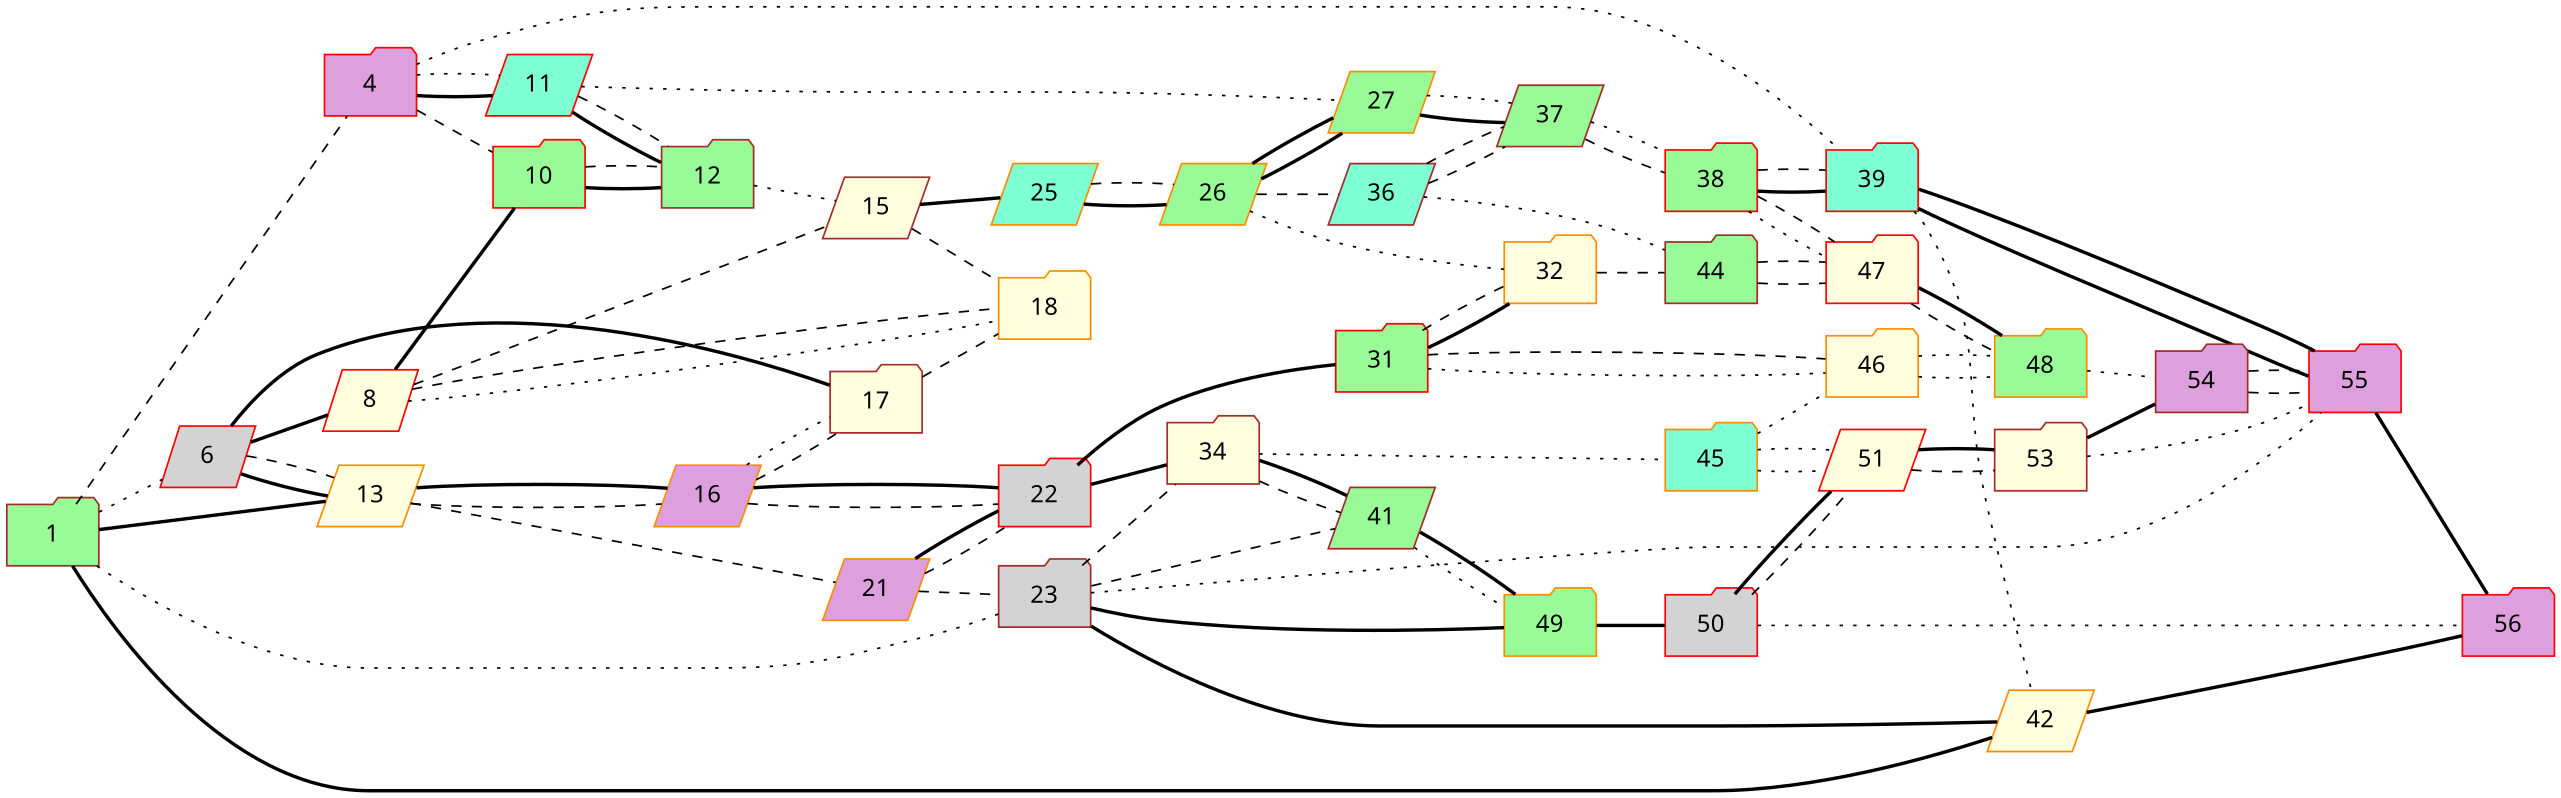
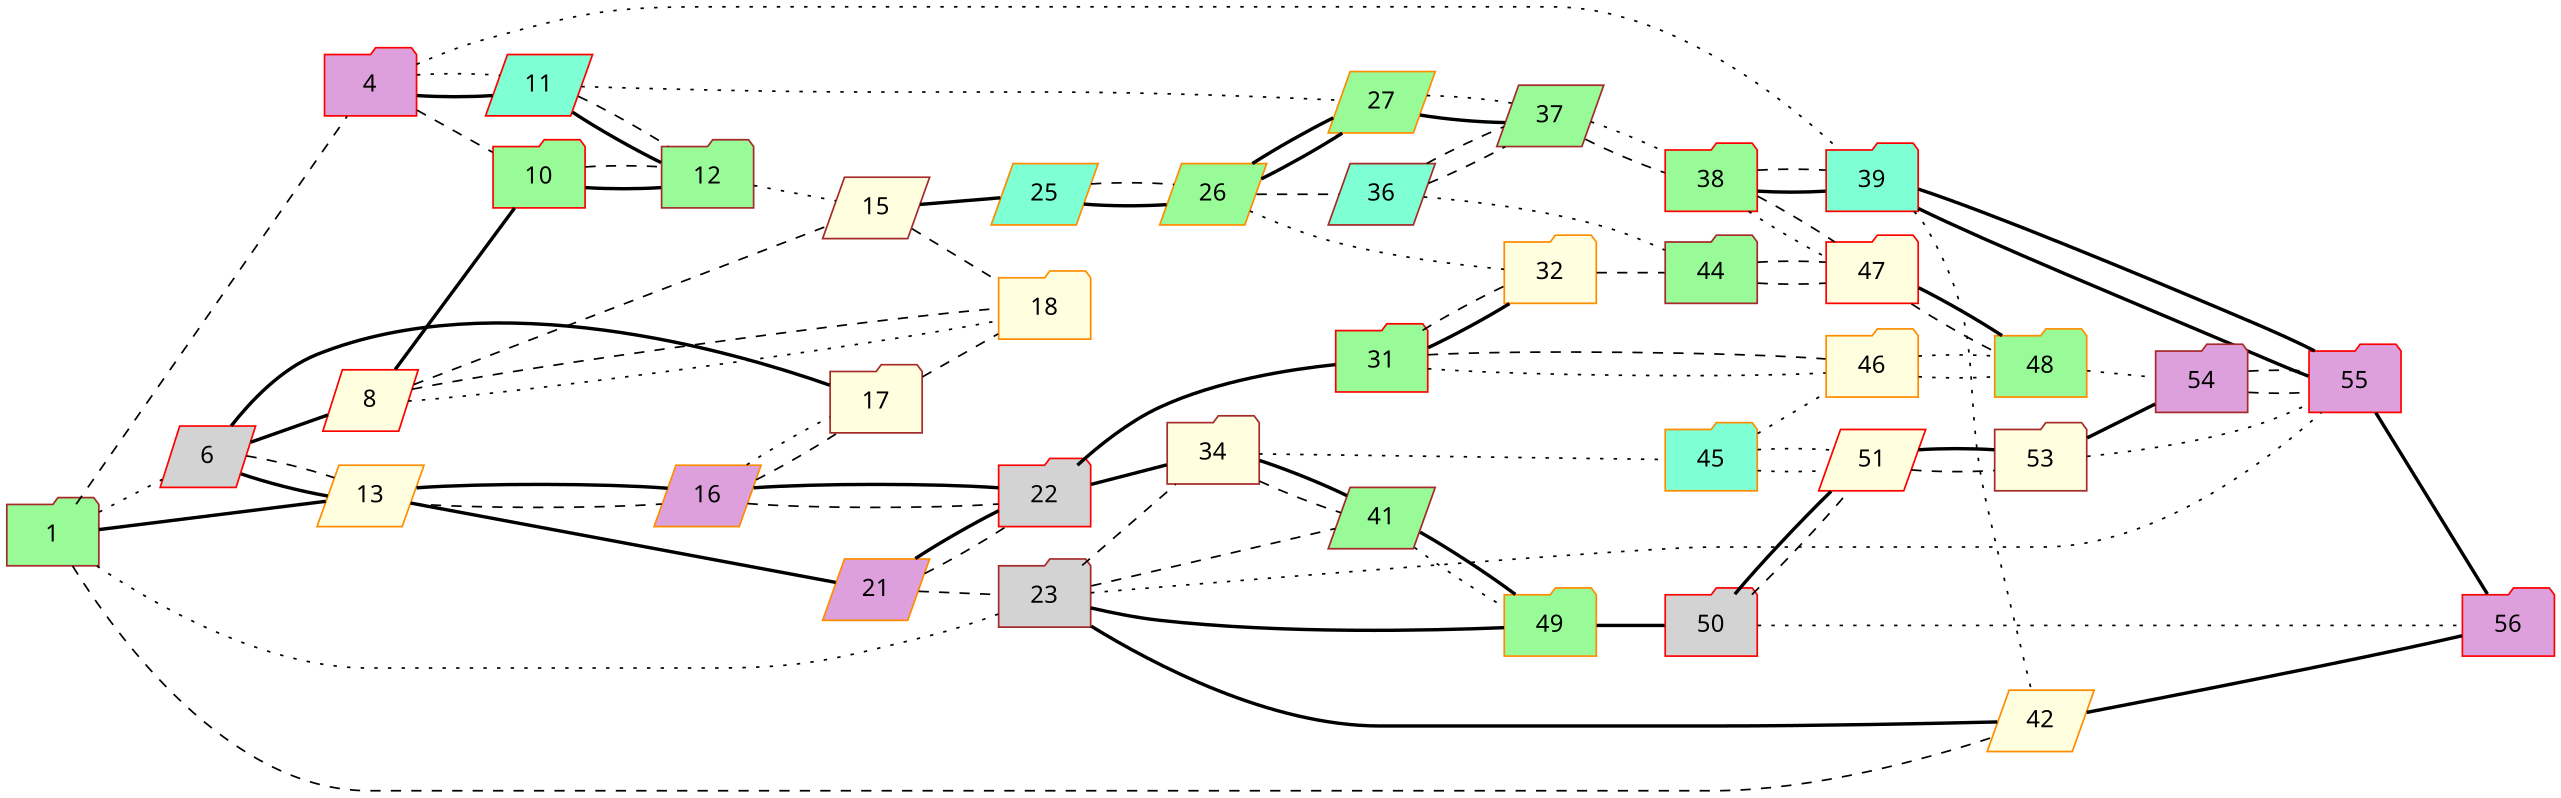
(623, 543) -> (623, 543)
(990, 791) -> (990, 791)
